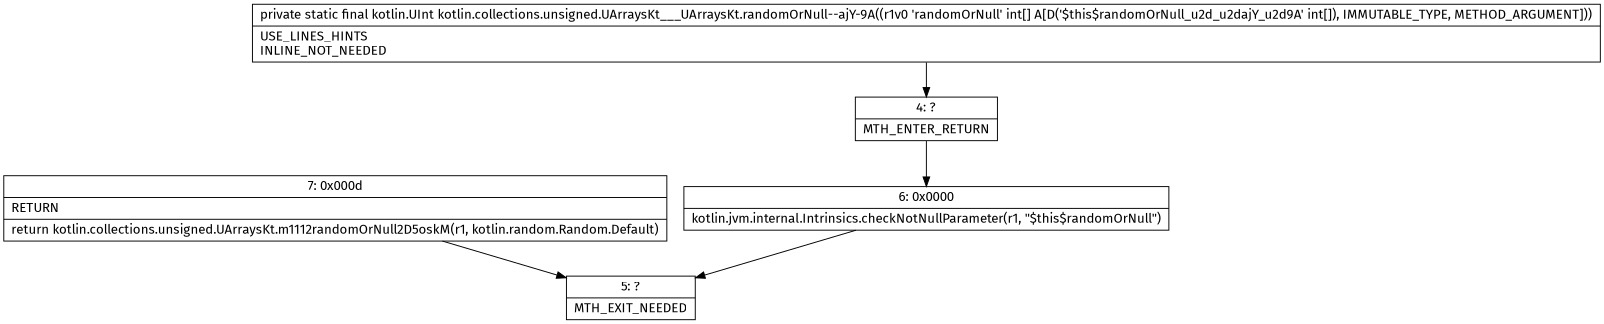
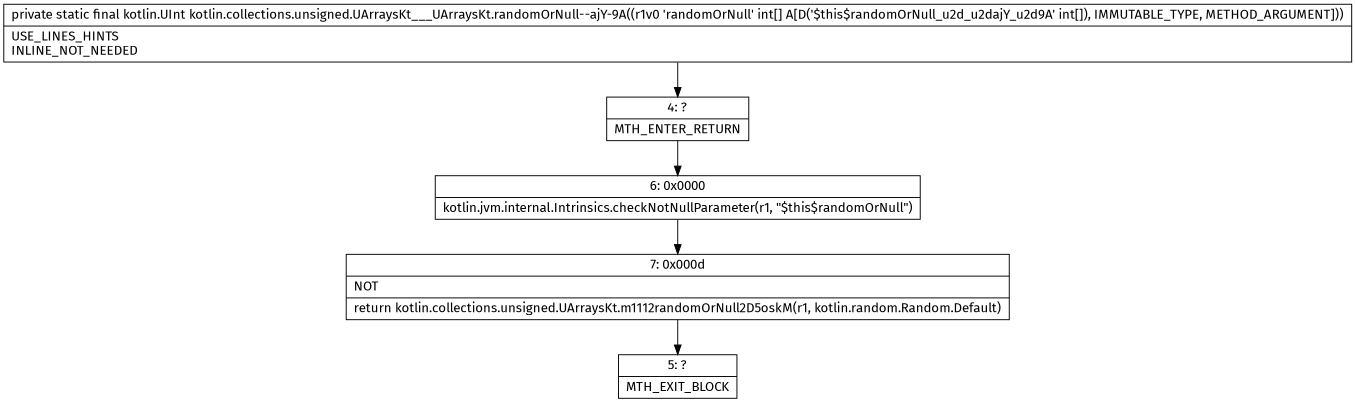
(36, 208) -> (367, 287)
(780, 253) -> (678, 232)
(631, 308) -> (678, 387)
